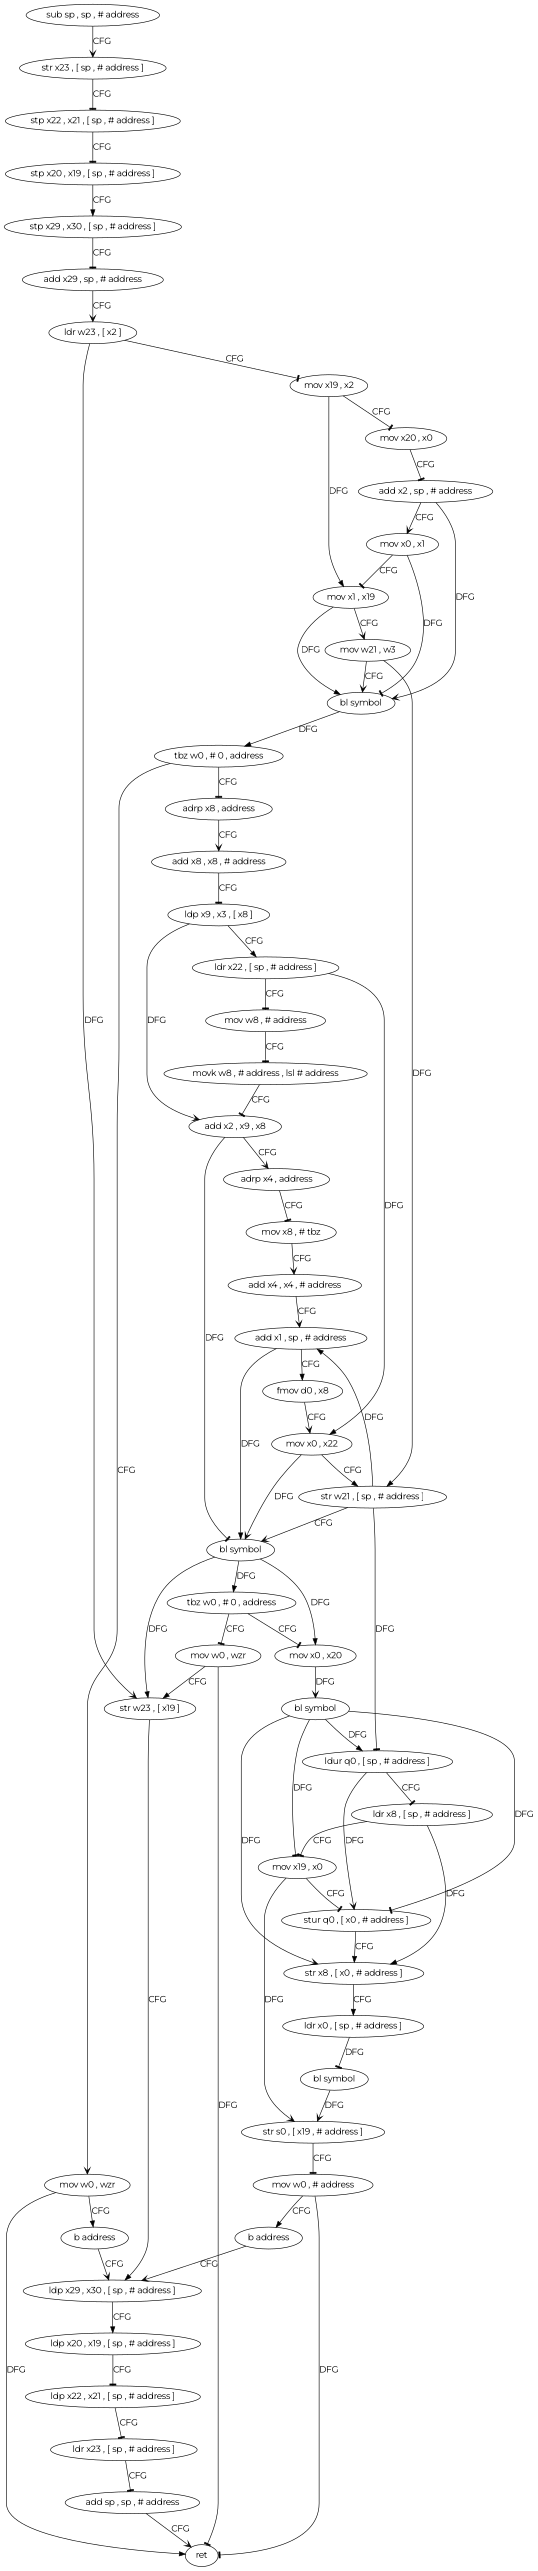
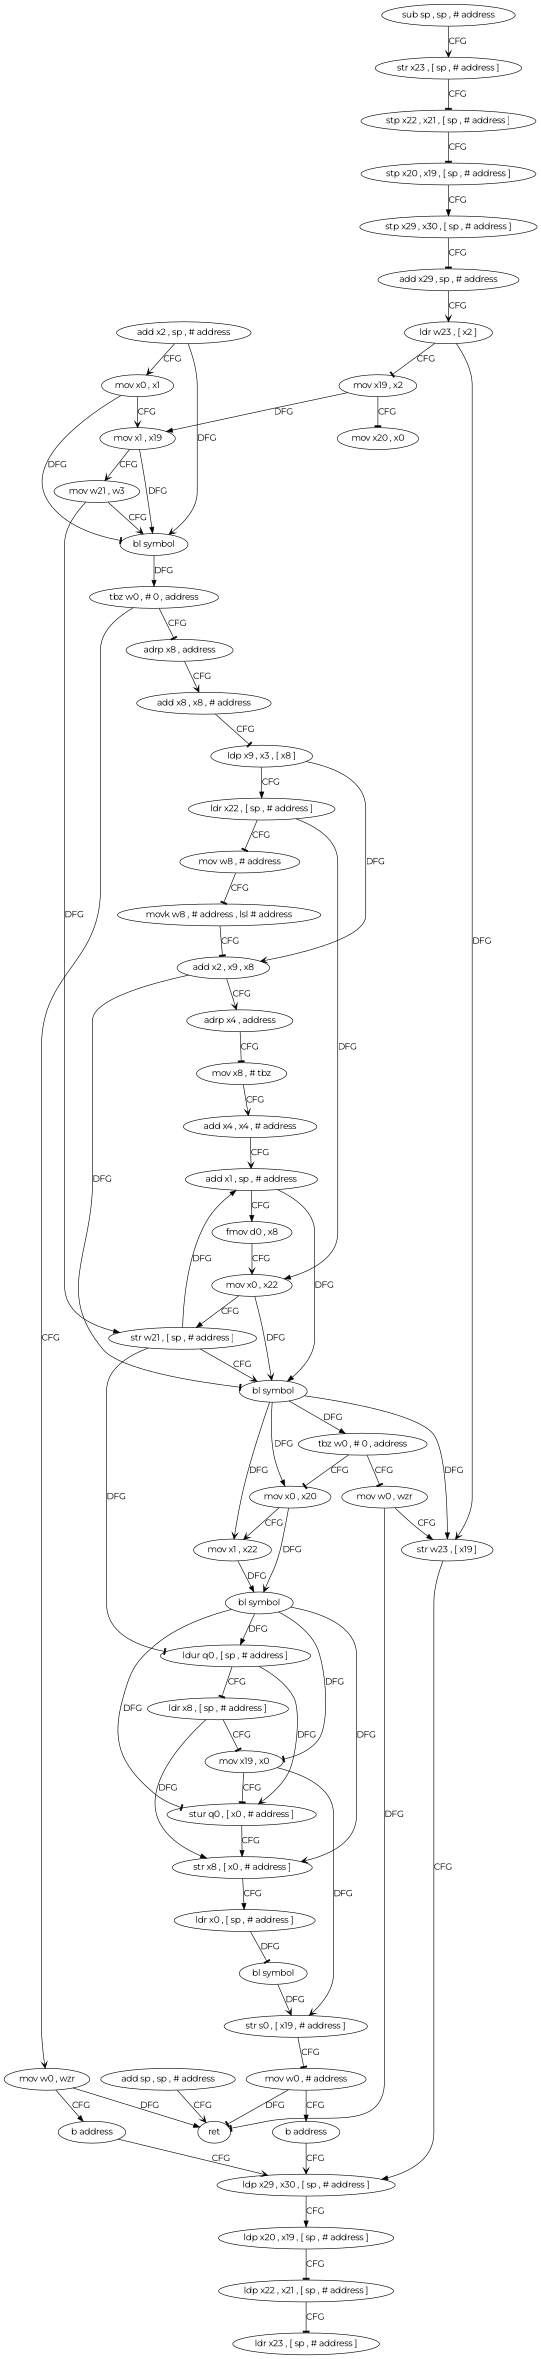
(415, 464) -> none
(378, 570) -> (138, 409)
none -> (232, 1550)
(128, 2475) -> none
